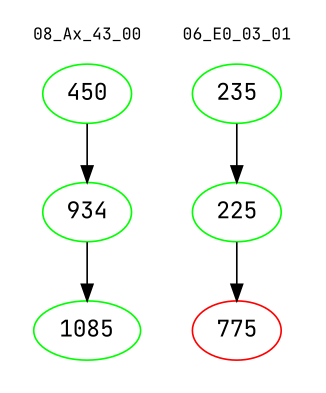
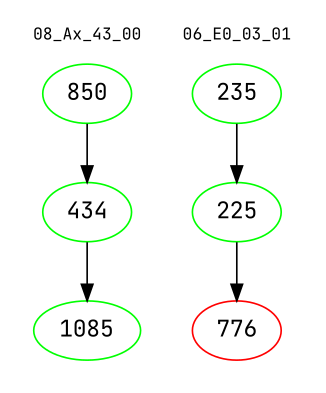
(87, 94) -> (87, 94)
(87, 212) -> (87, 212)
(237, 331) -> (237, 331)
